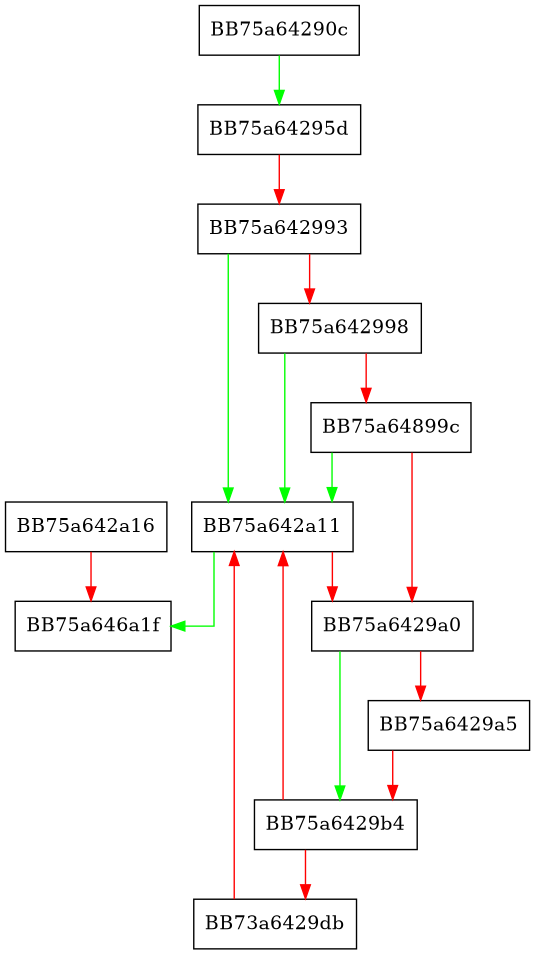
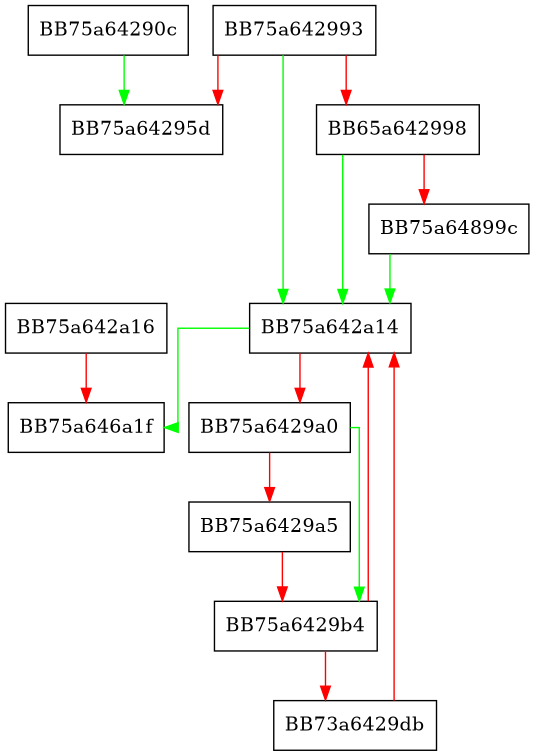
(279, 172) -> (218, 73)
(340, 328) -> (398, 130)
(412, 520) -> none
(272, 527) -> (330, 328)
